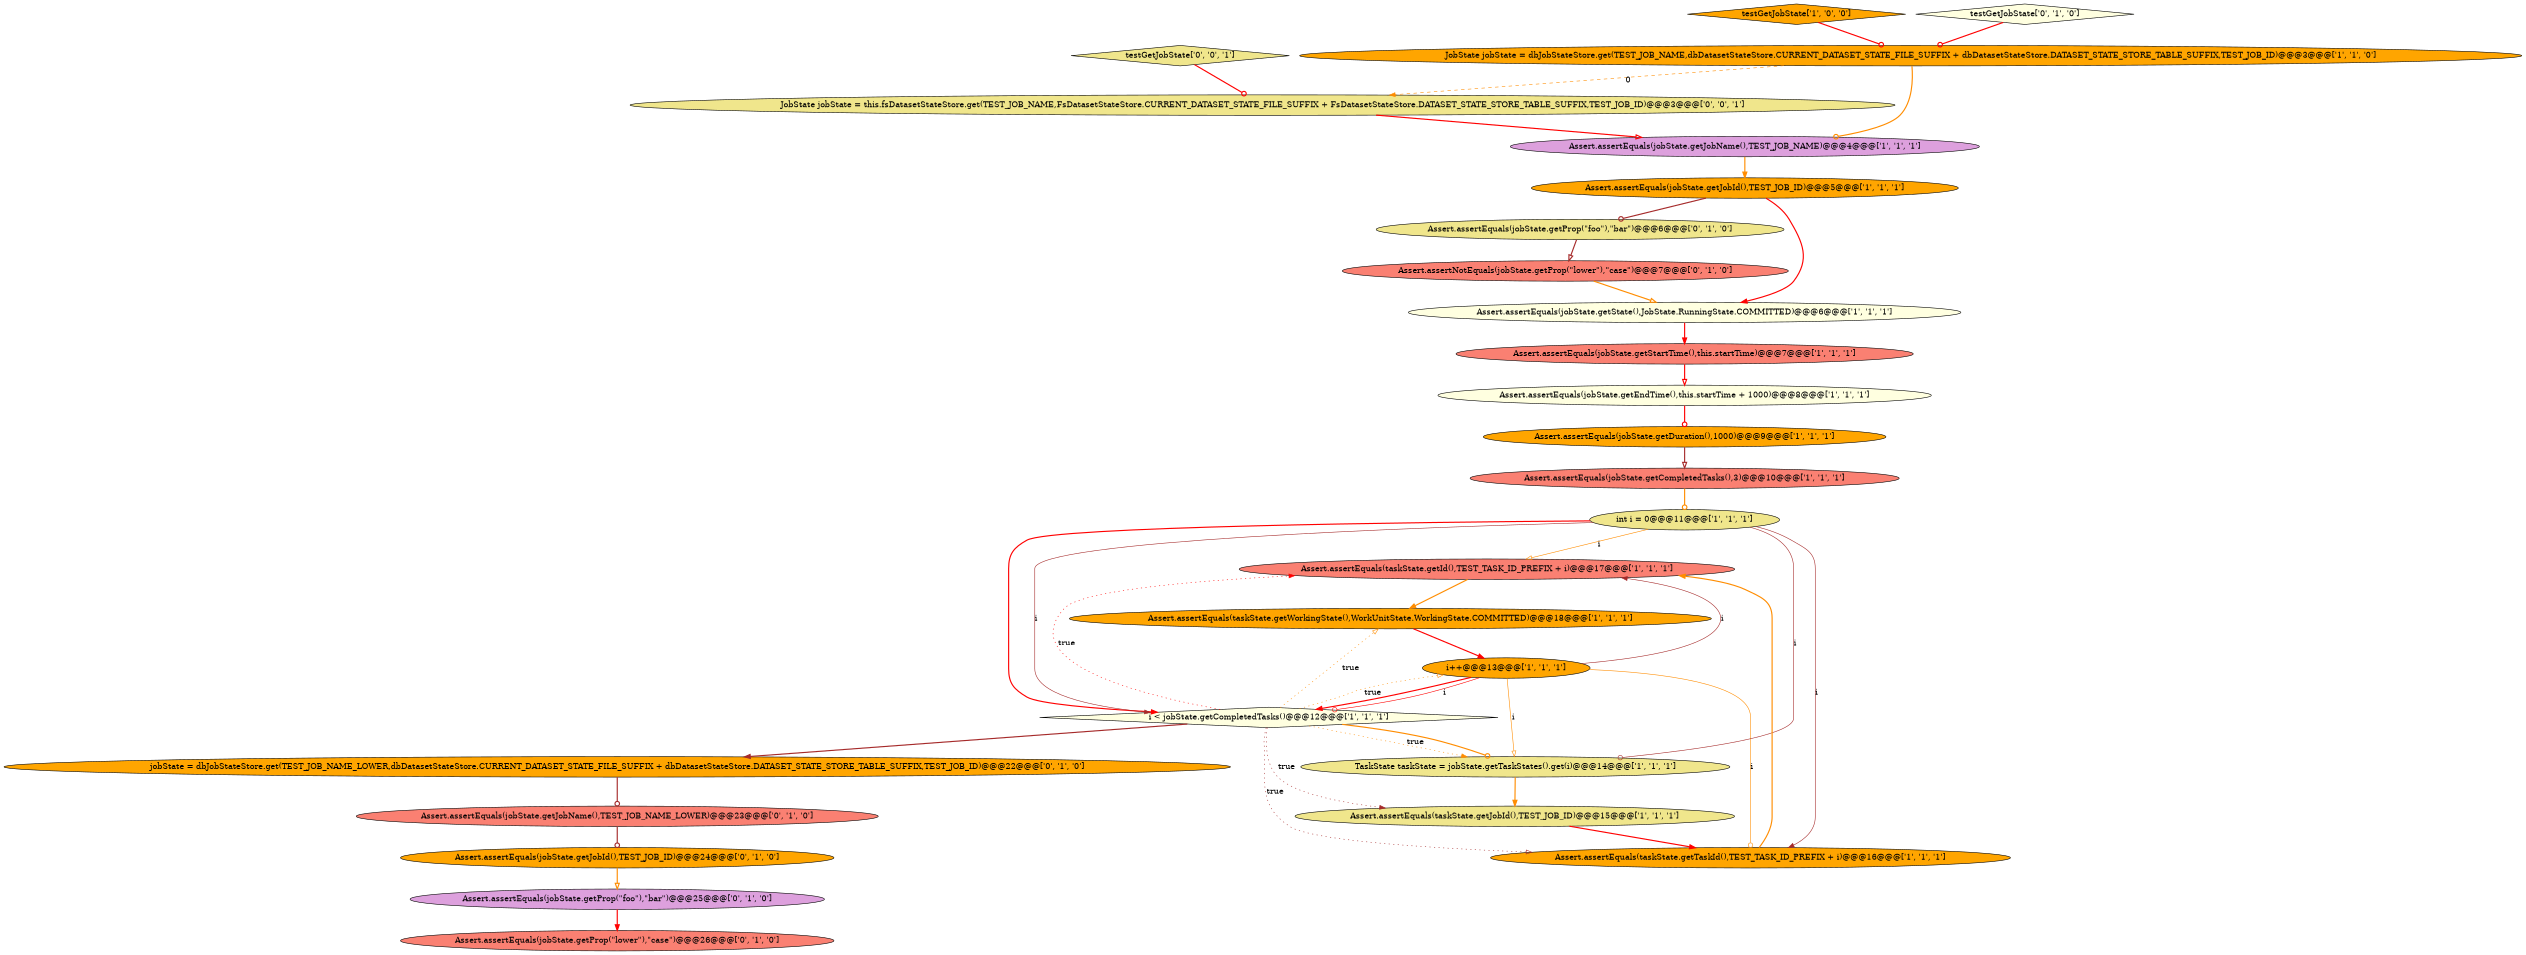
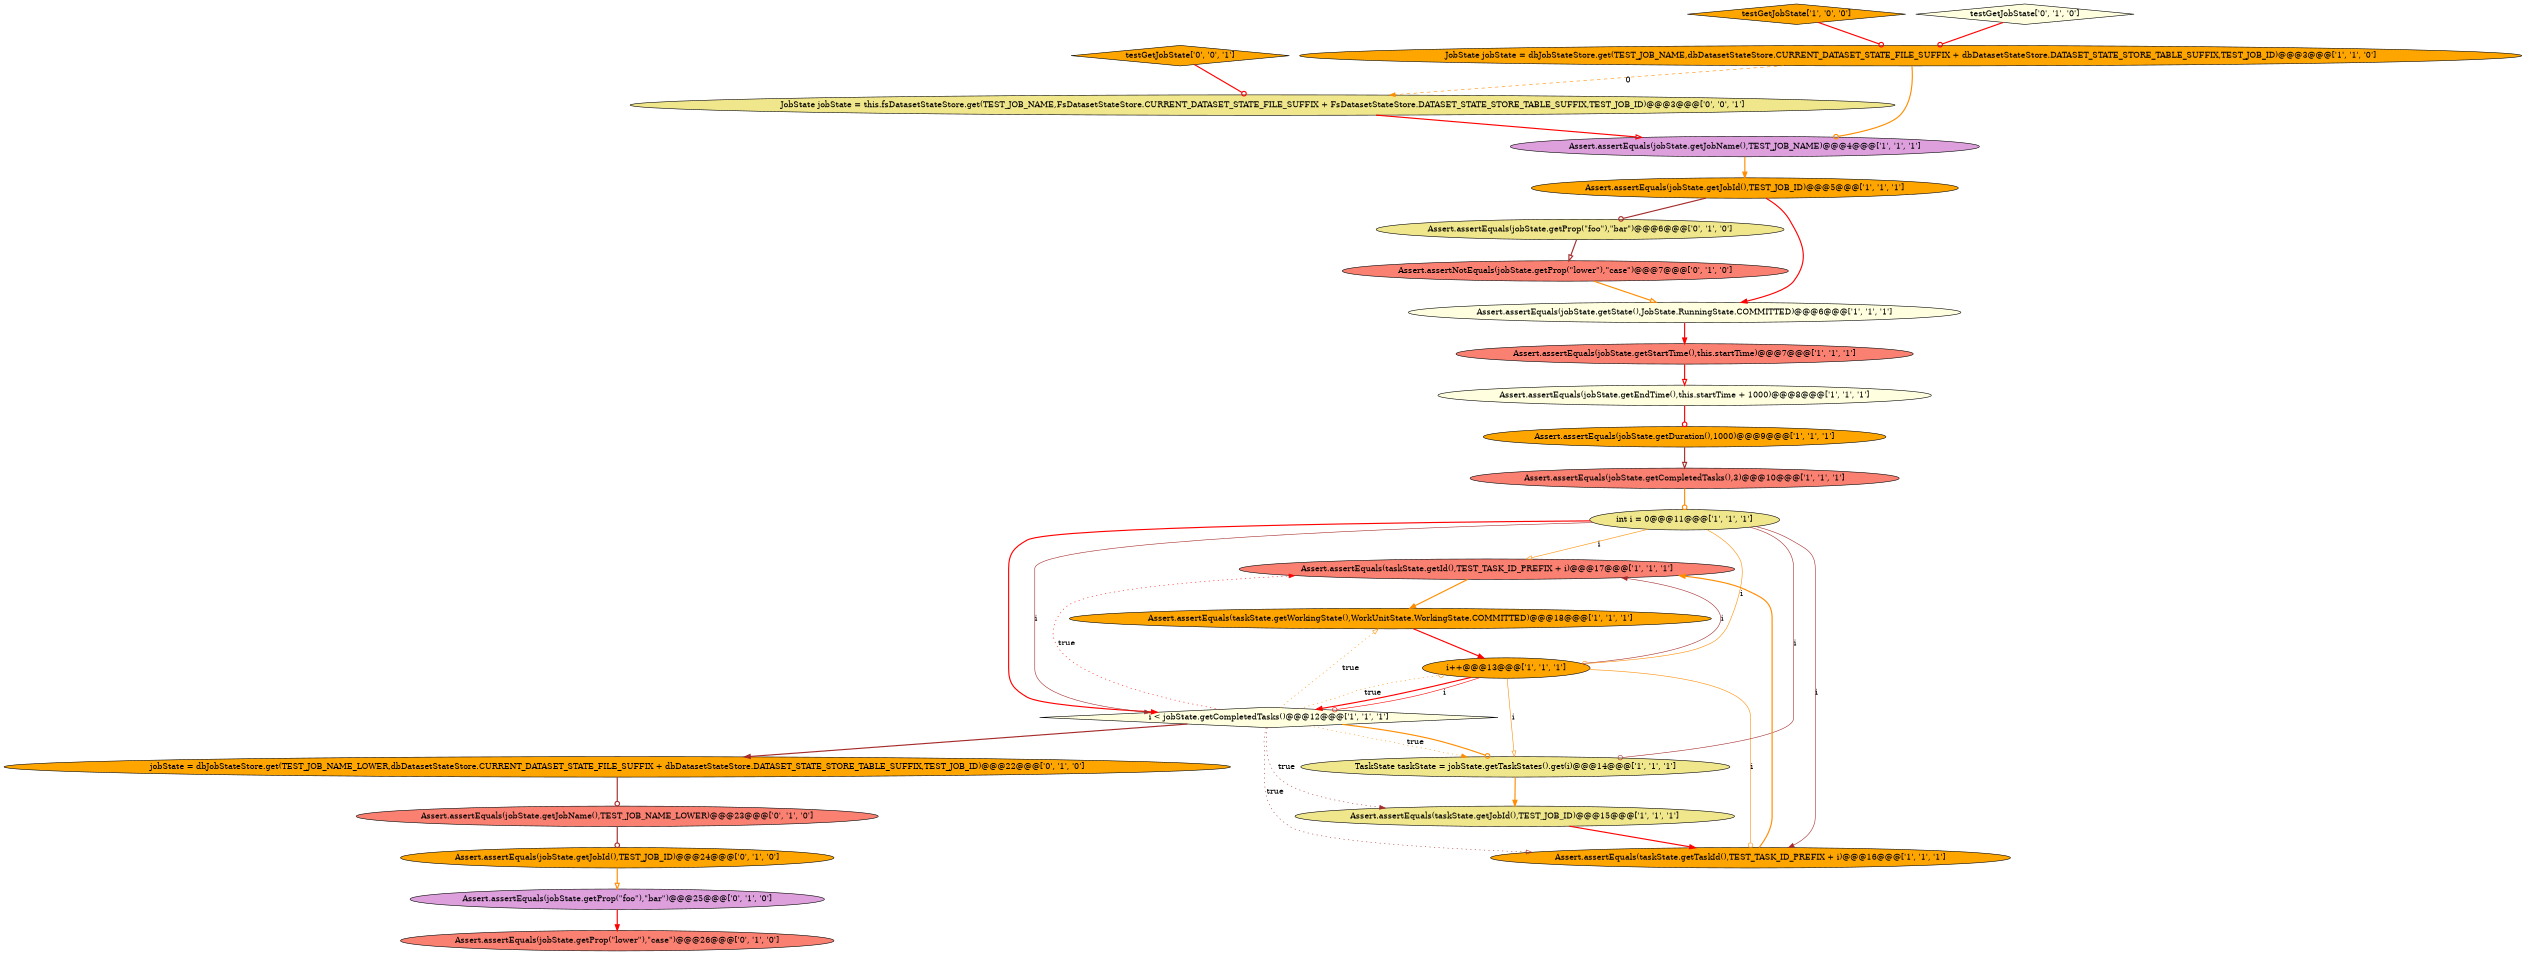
(1180, 56) -> (1180, 56)
none -> (1716, 640)
(1368, 688) -> (1368, 688)
